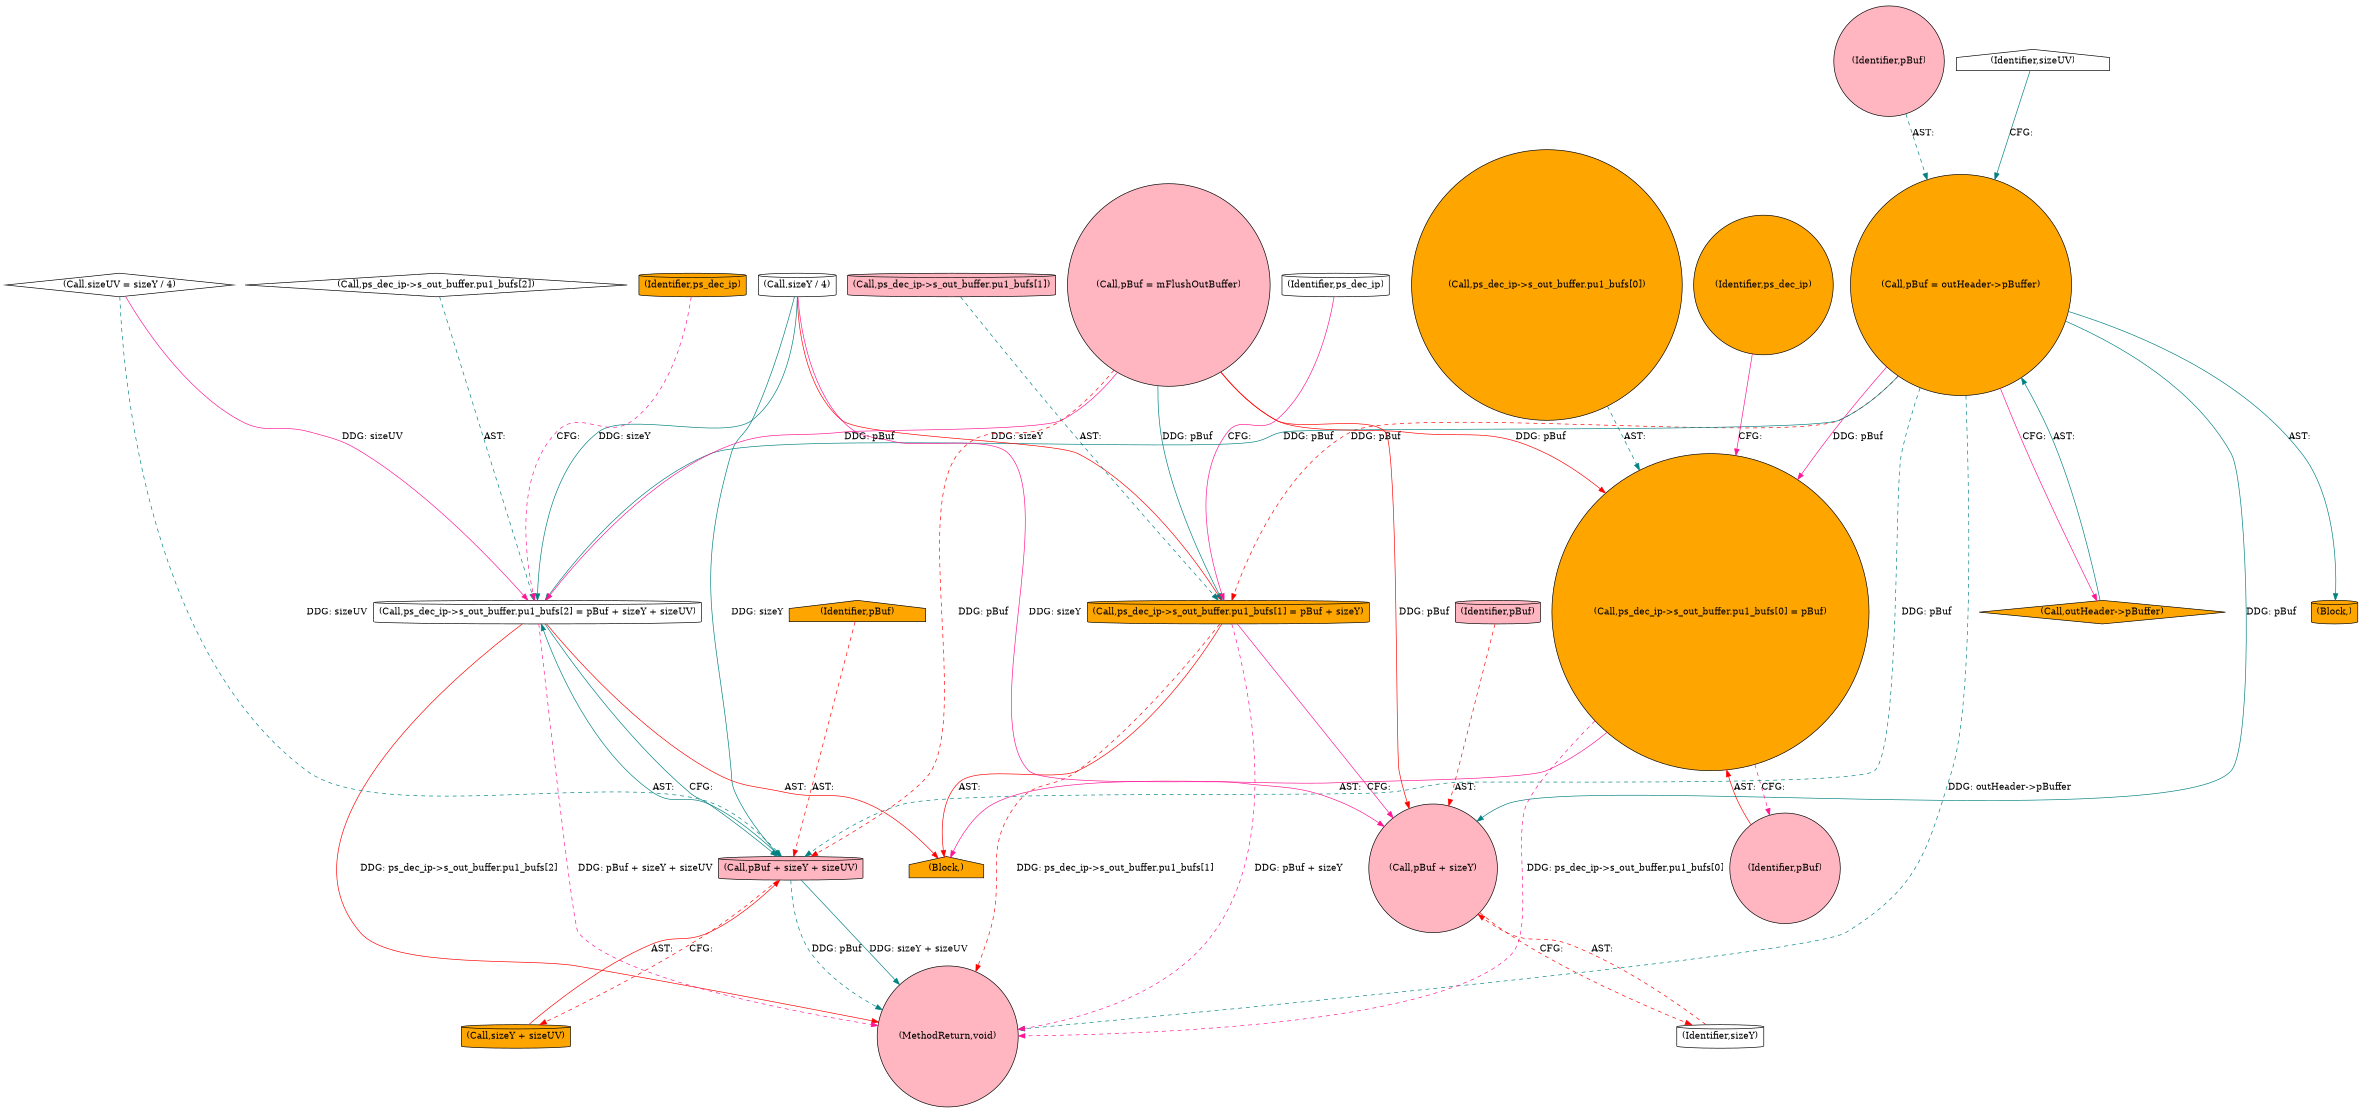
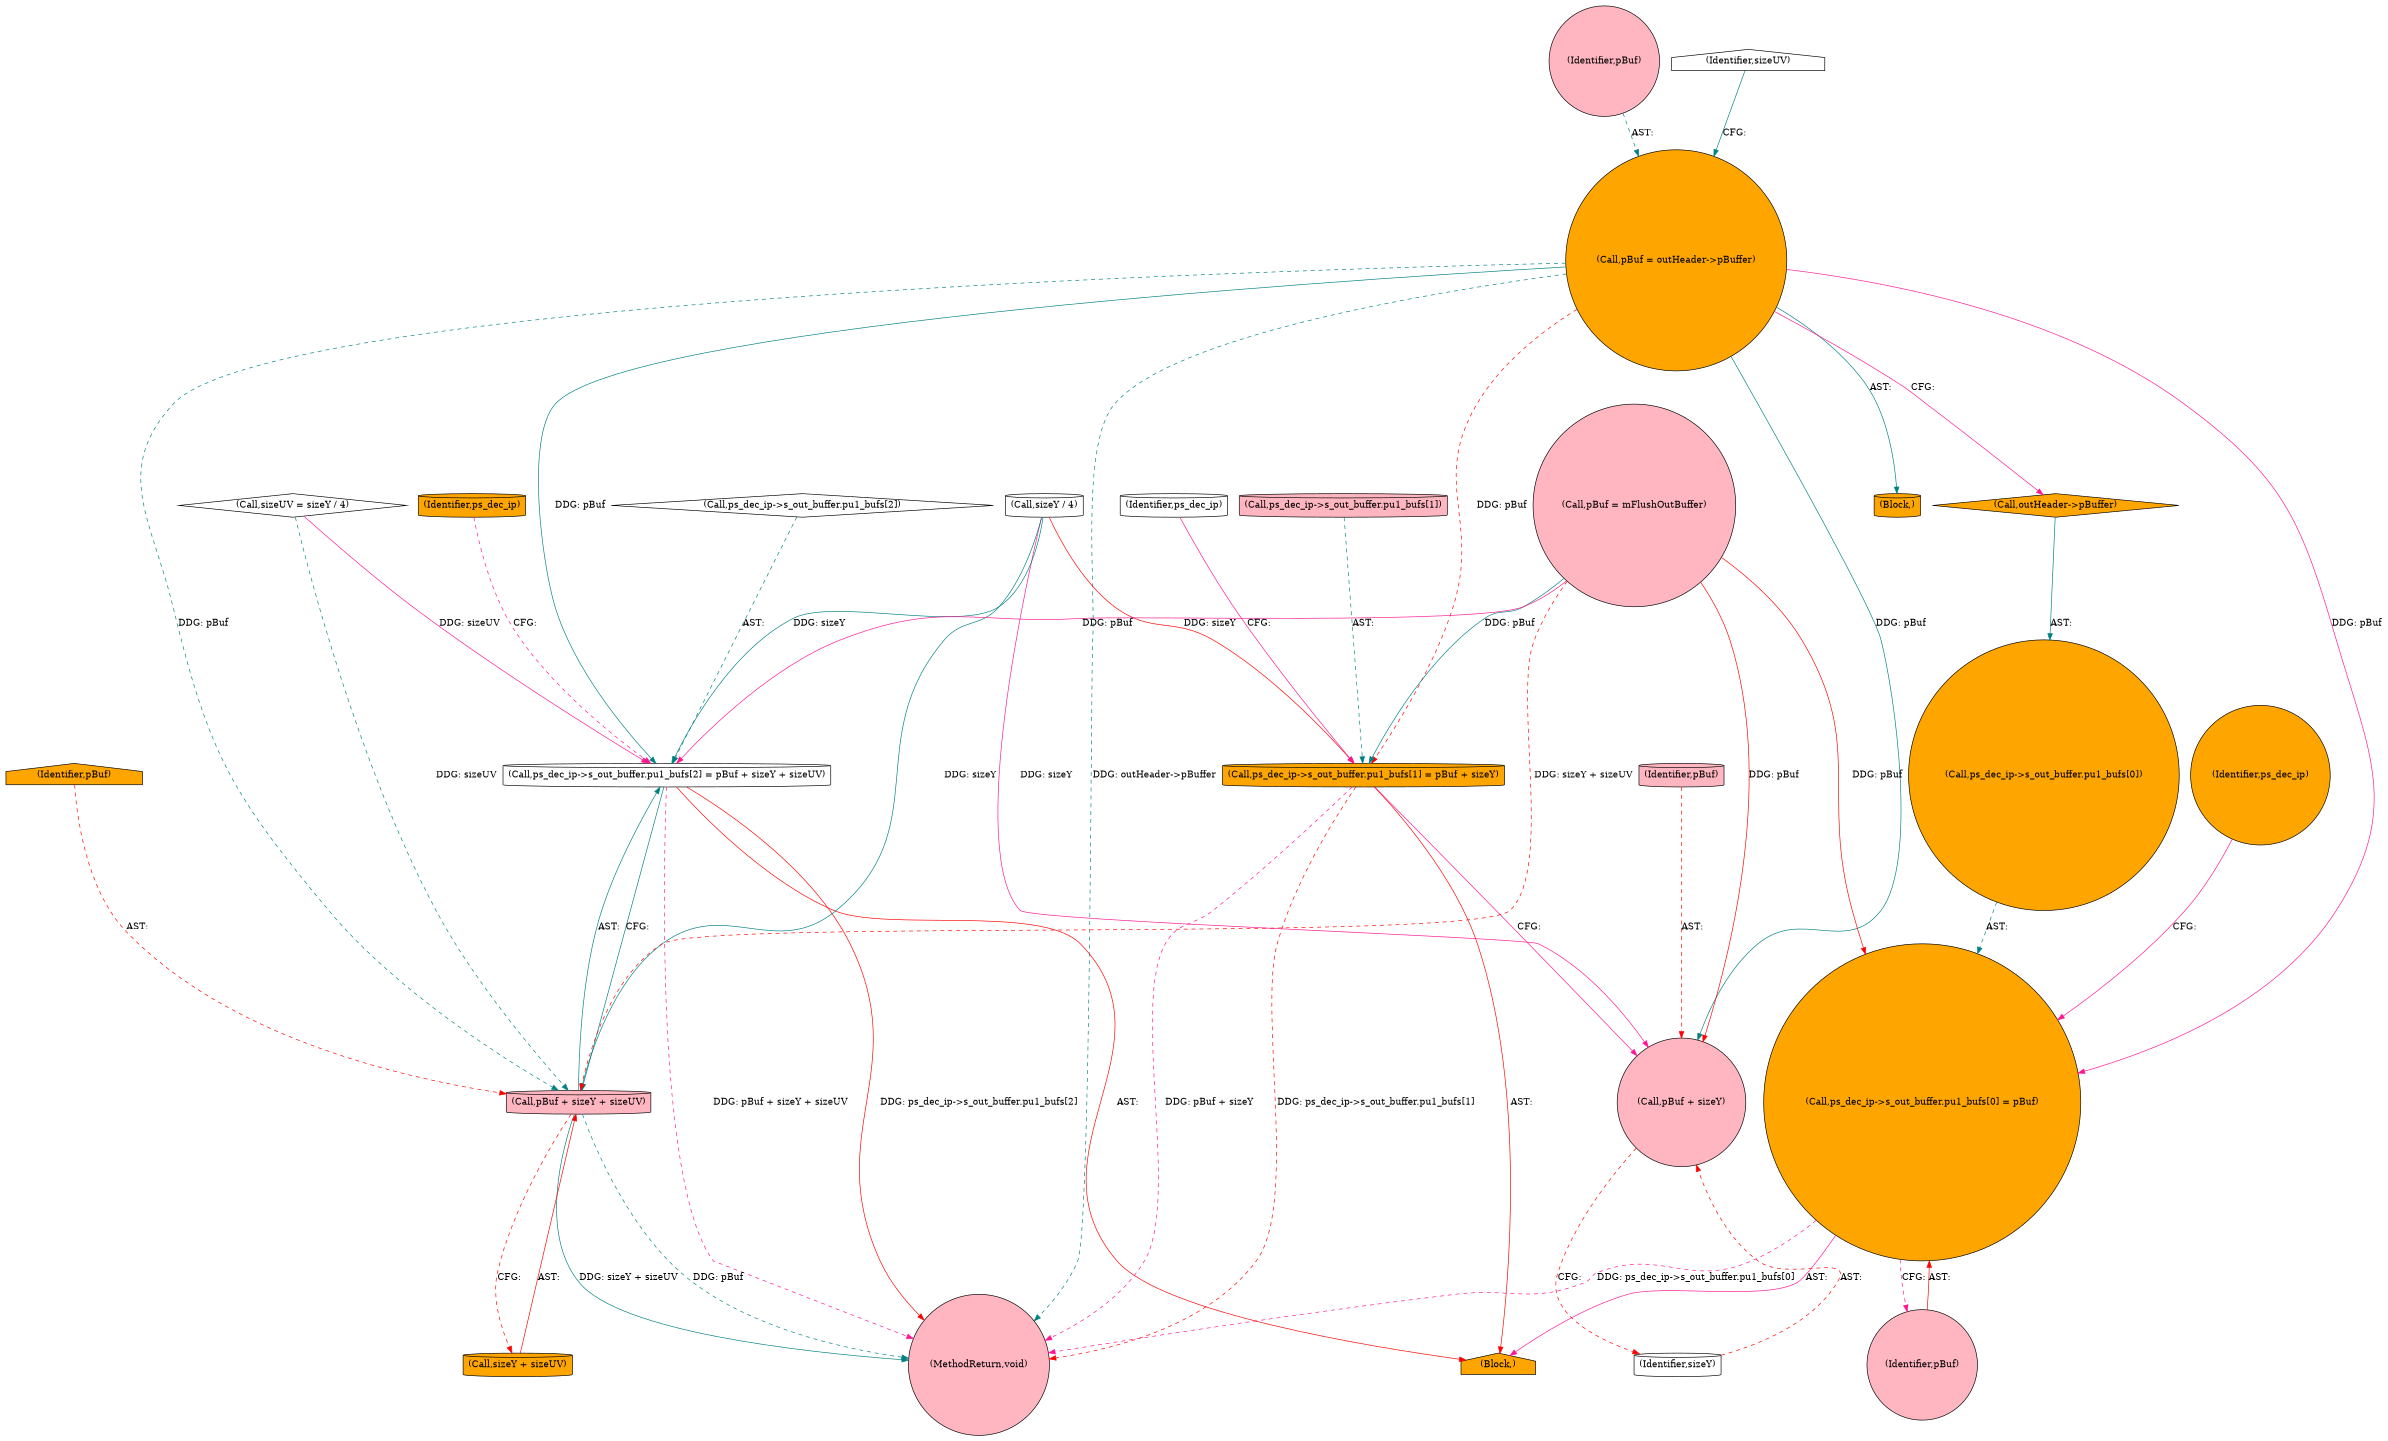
(2071, 489) -> (2053, 575)
(983, 612) -> (1584, 775)
